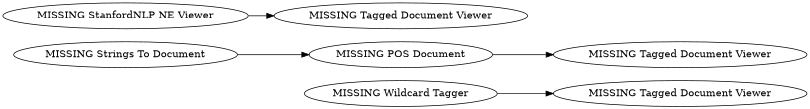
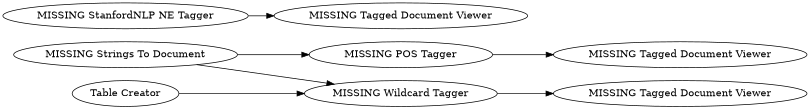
(126, 16) -> (126, 16)
(401, 55) -> (401, 55)
none -> (262, 74)
none -> (126, 94)
